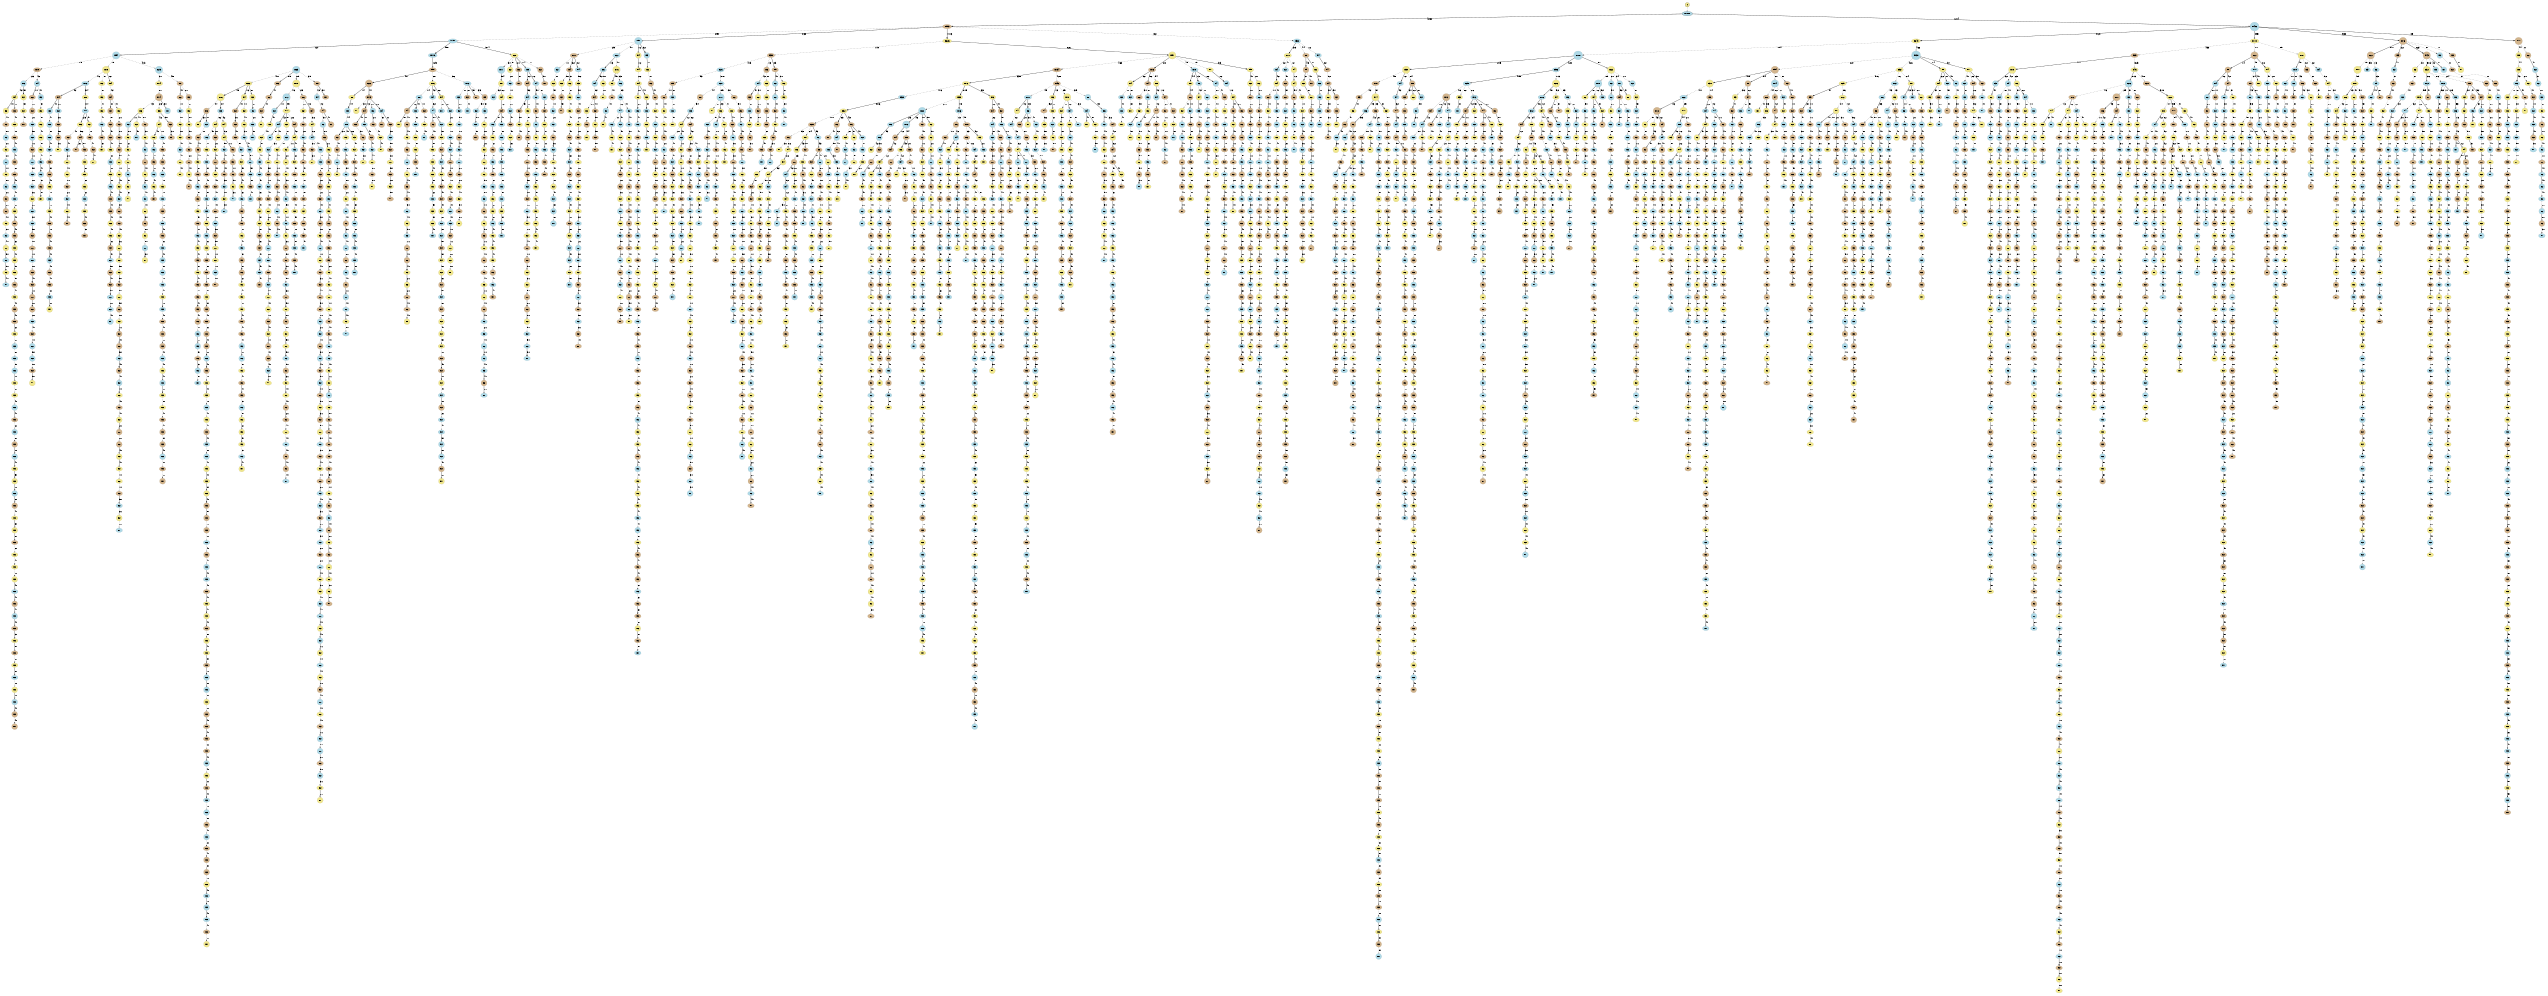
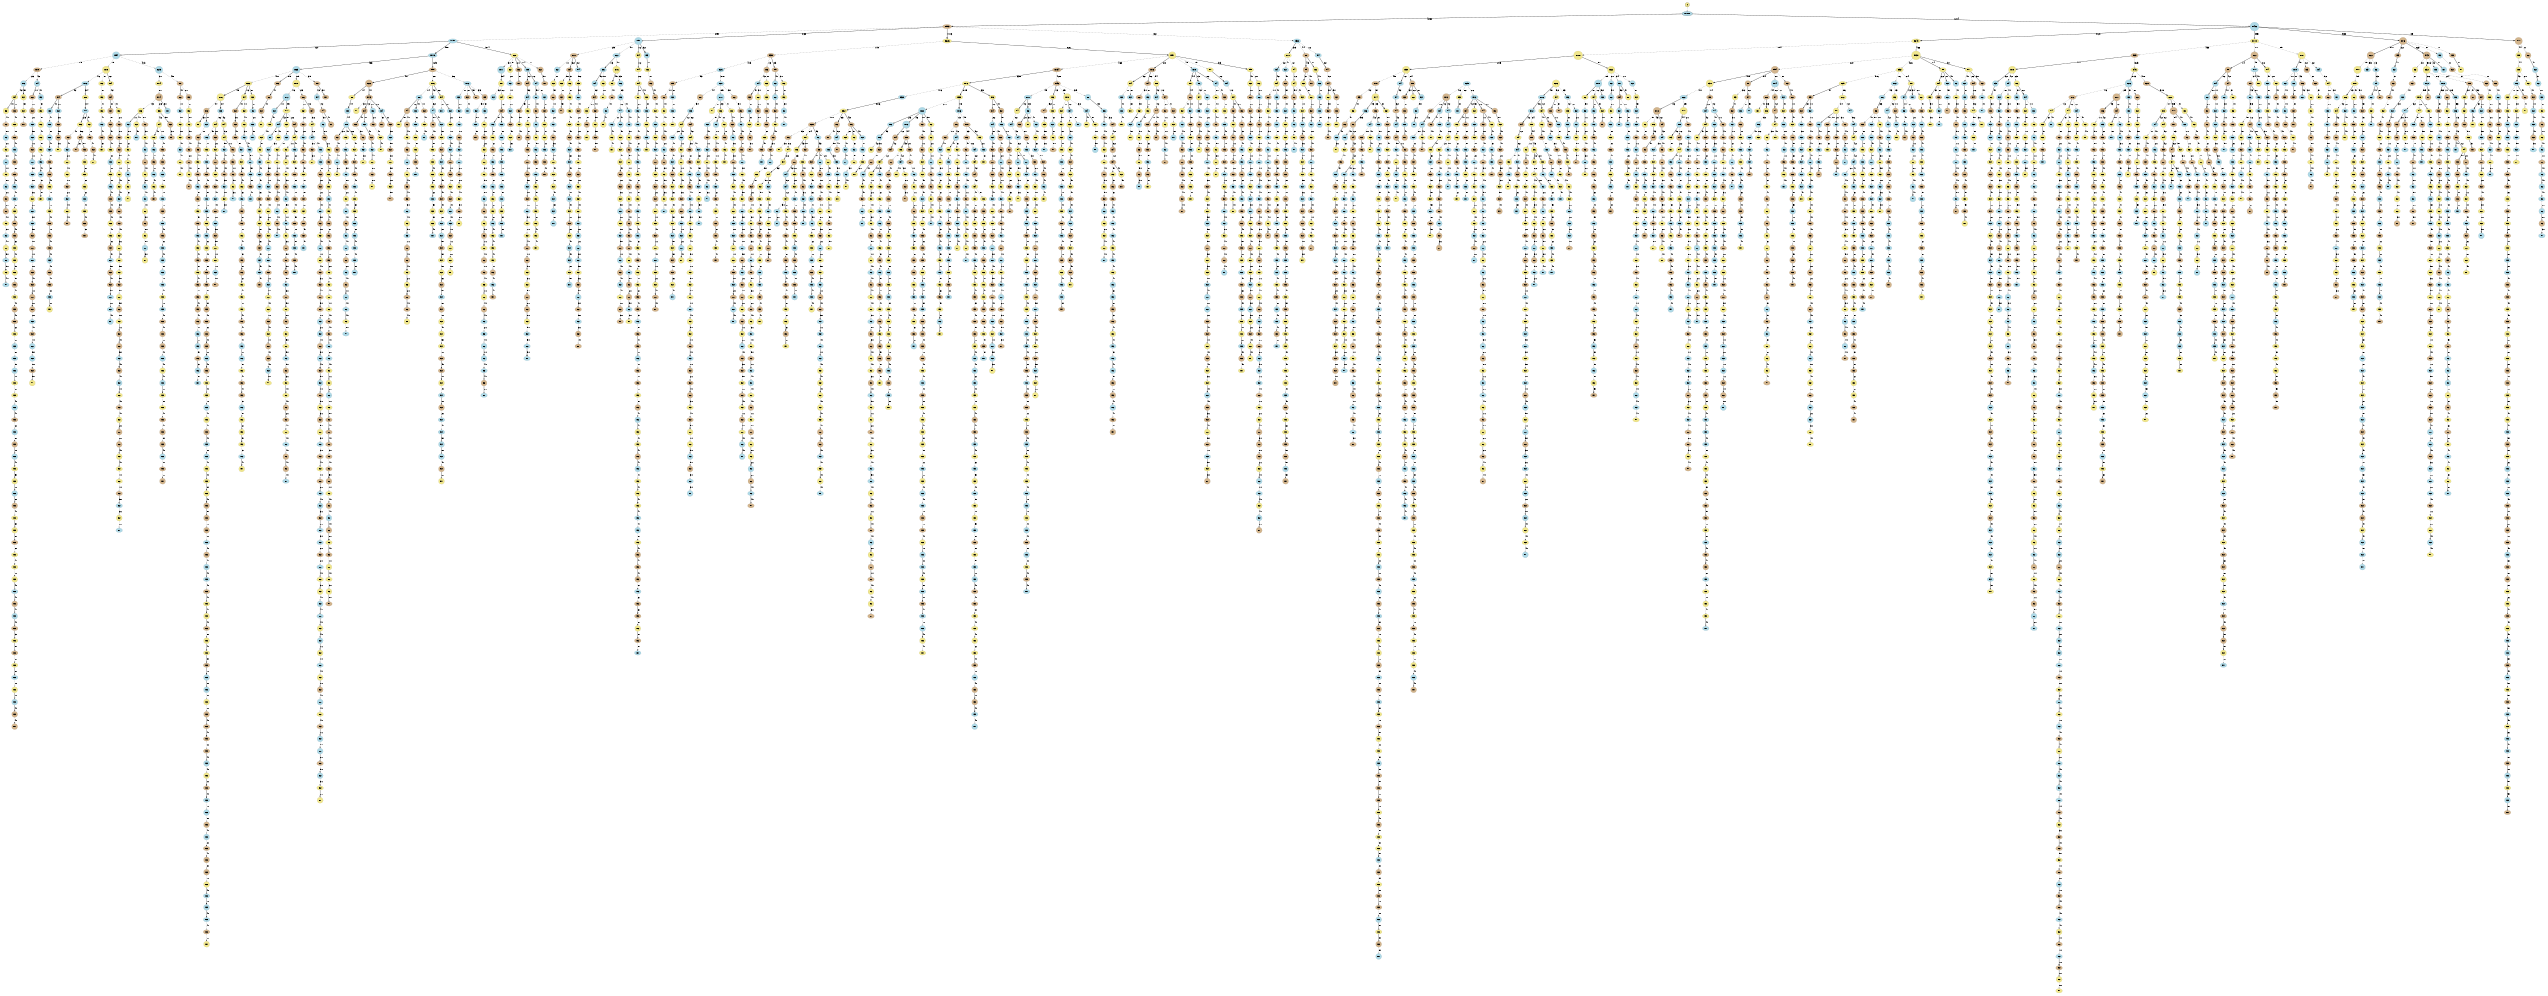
(1578, 55) -> (1578, 55)
(1916, 55) -> (1916, 55)
none -> (365, 63)
(1556, 70) -> none
